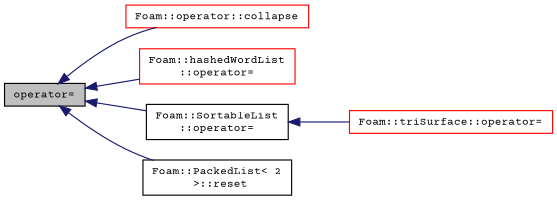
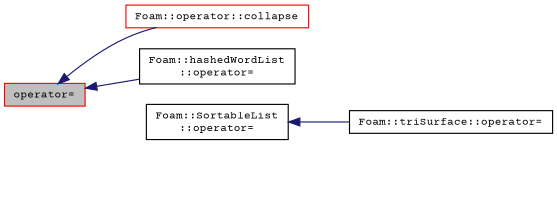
(217, 66) -> (217, 66)
(45, 95) -> (45, 95)
(122, 107) -> none
(451, 122) -> (451, 122)
(217, 178) -> none
